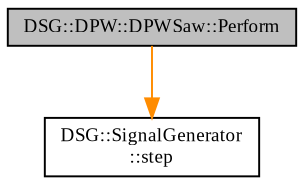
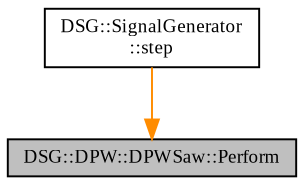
(152, 72) -> (152, 93)
